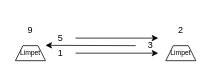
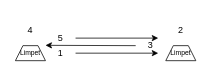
(30, 30) -> (30, 30)
